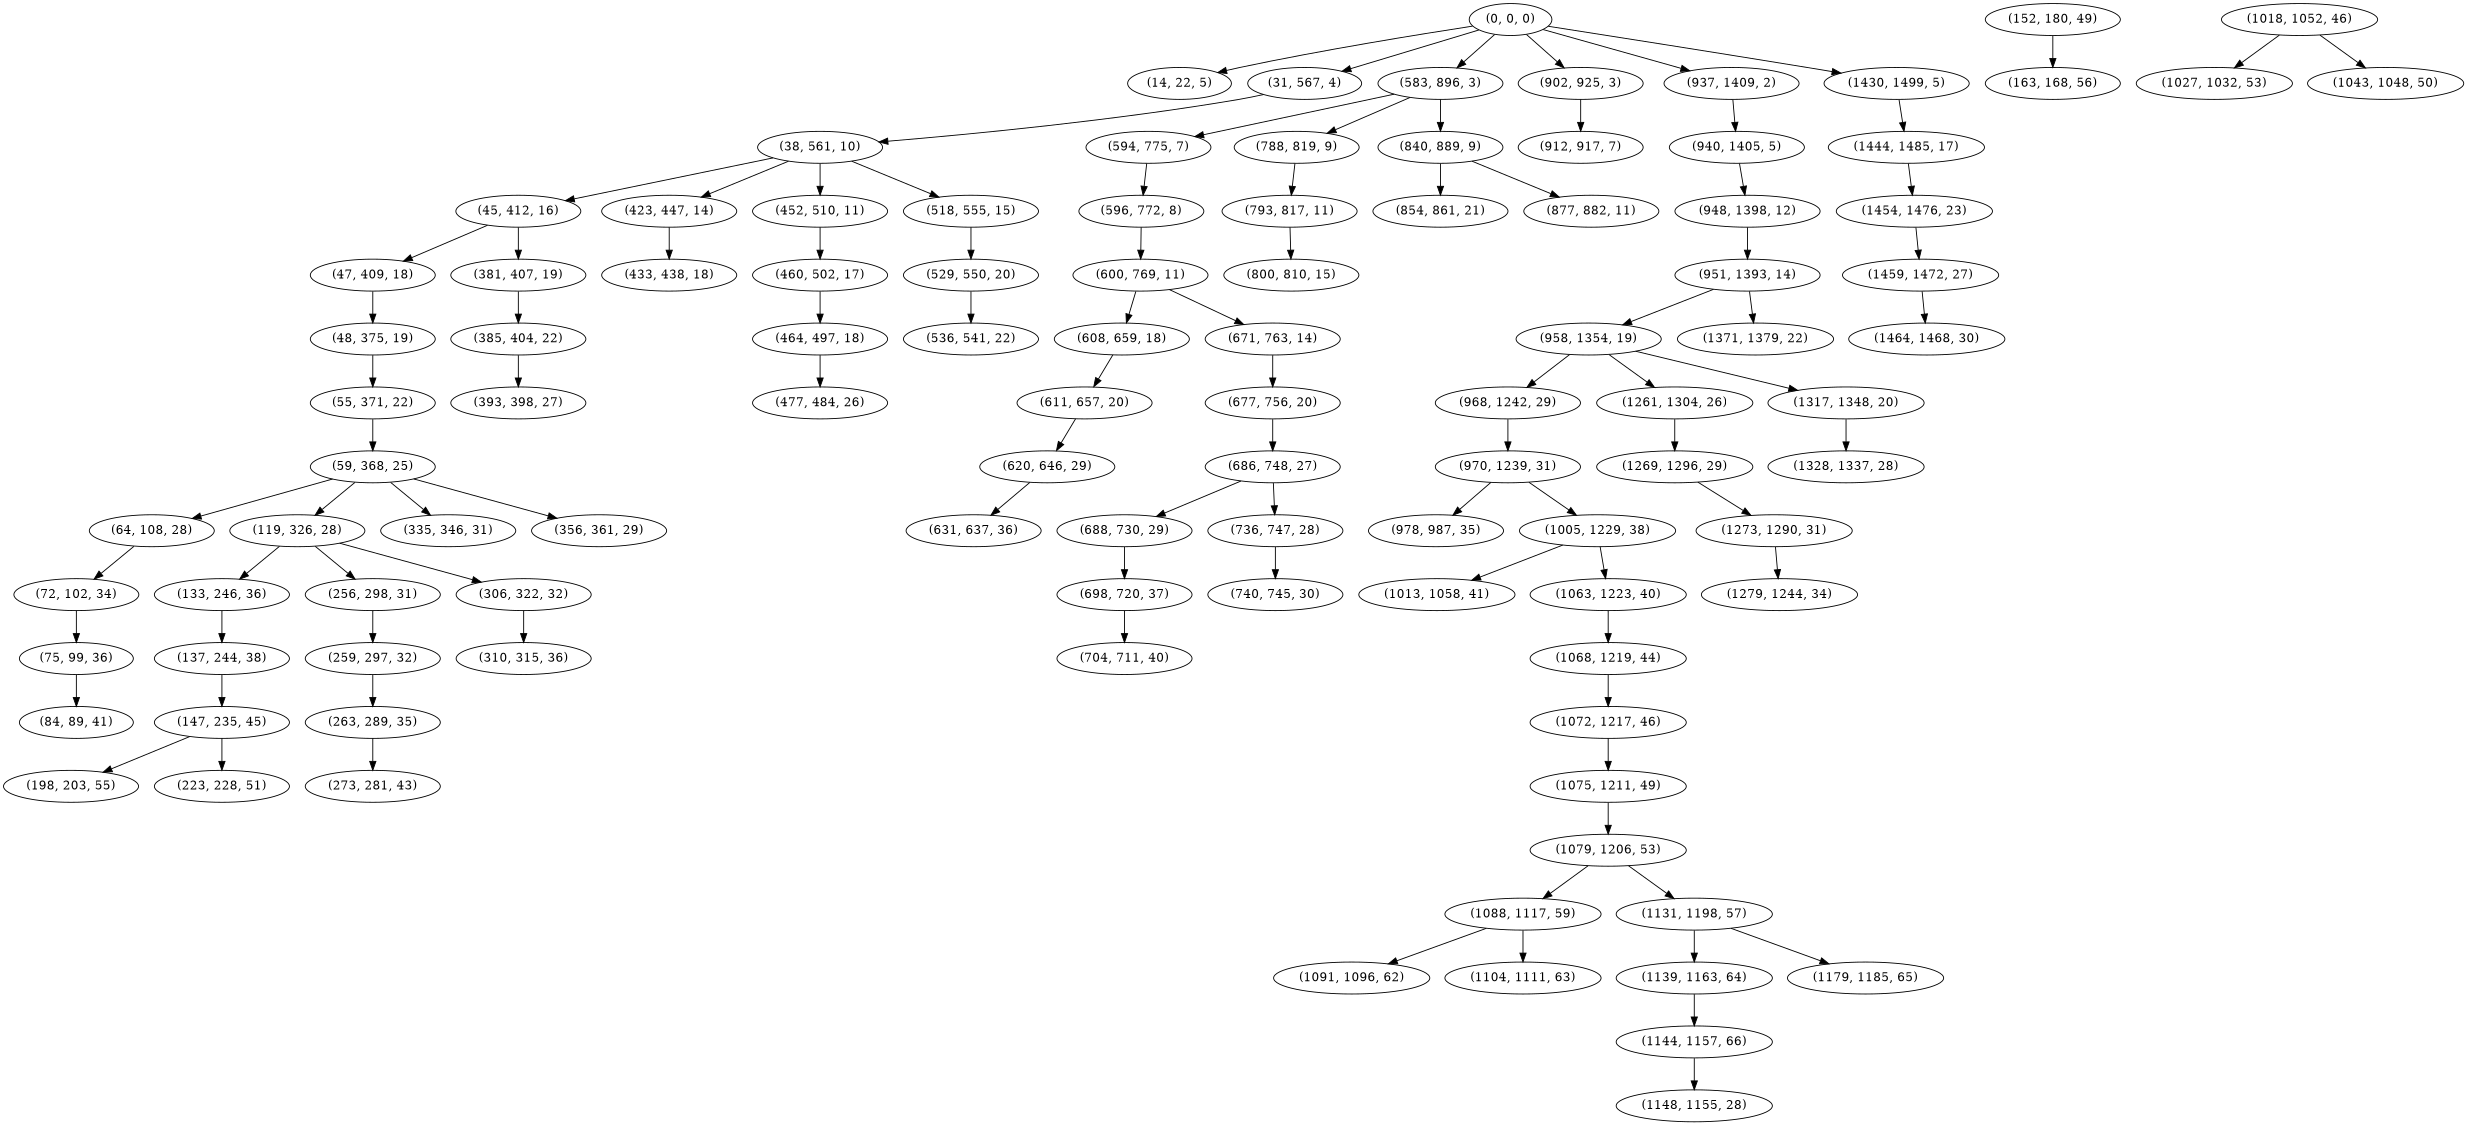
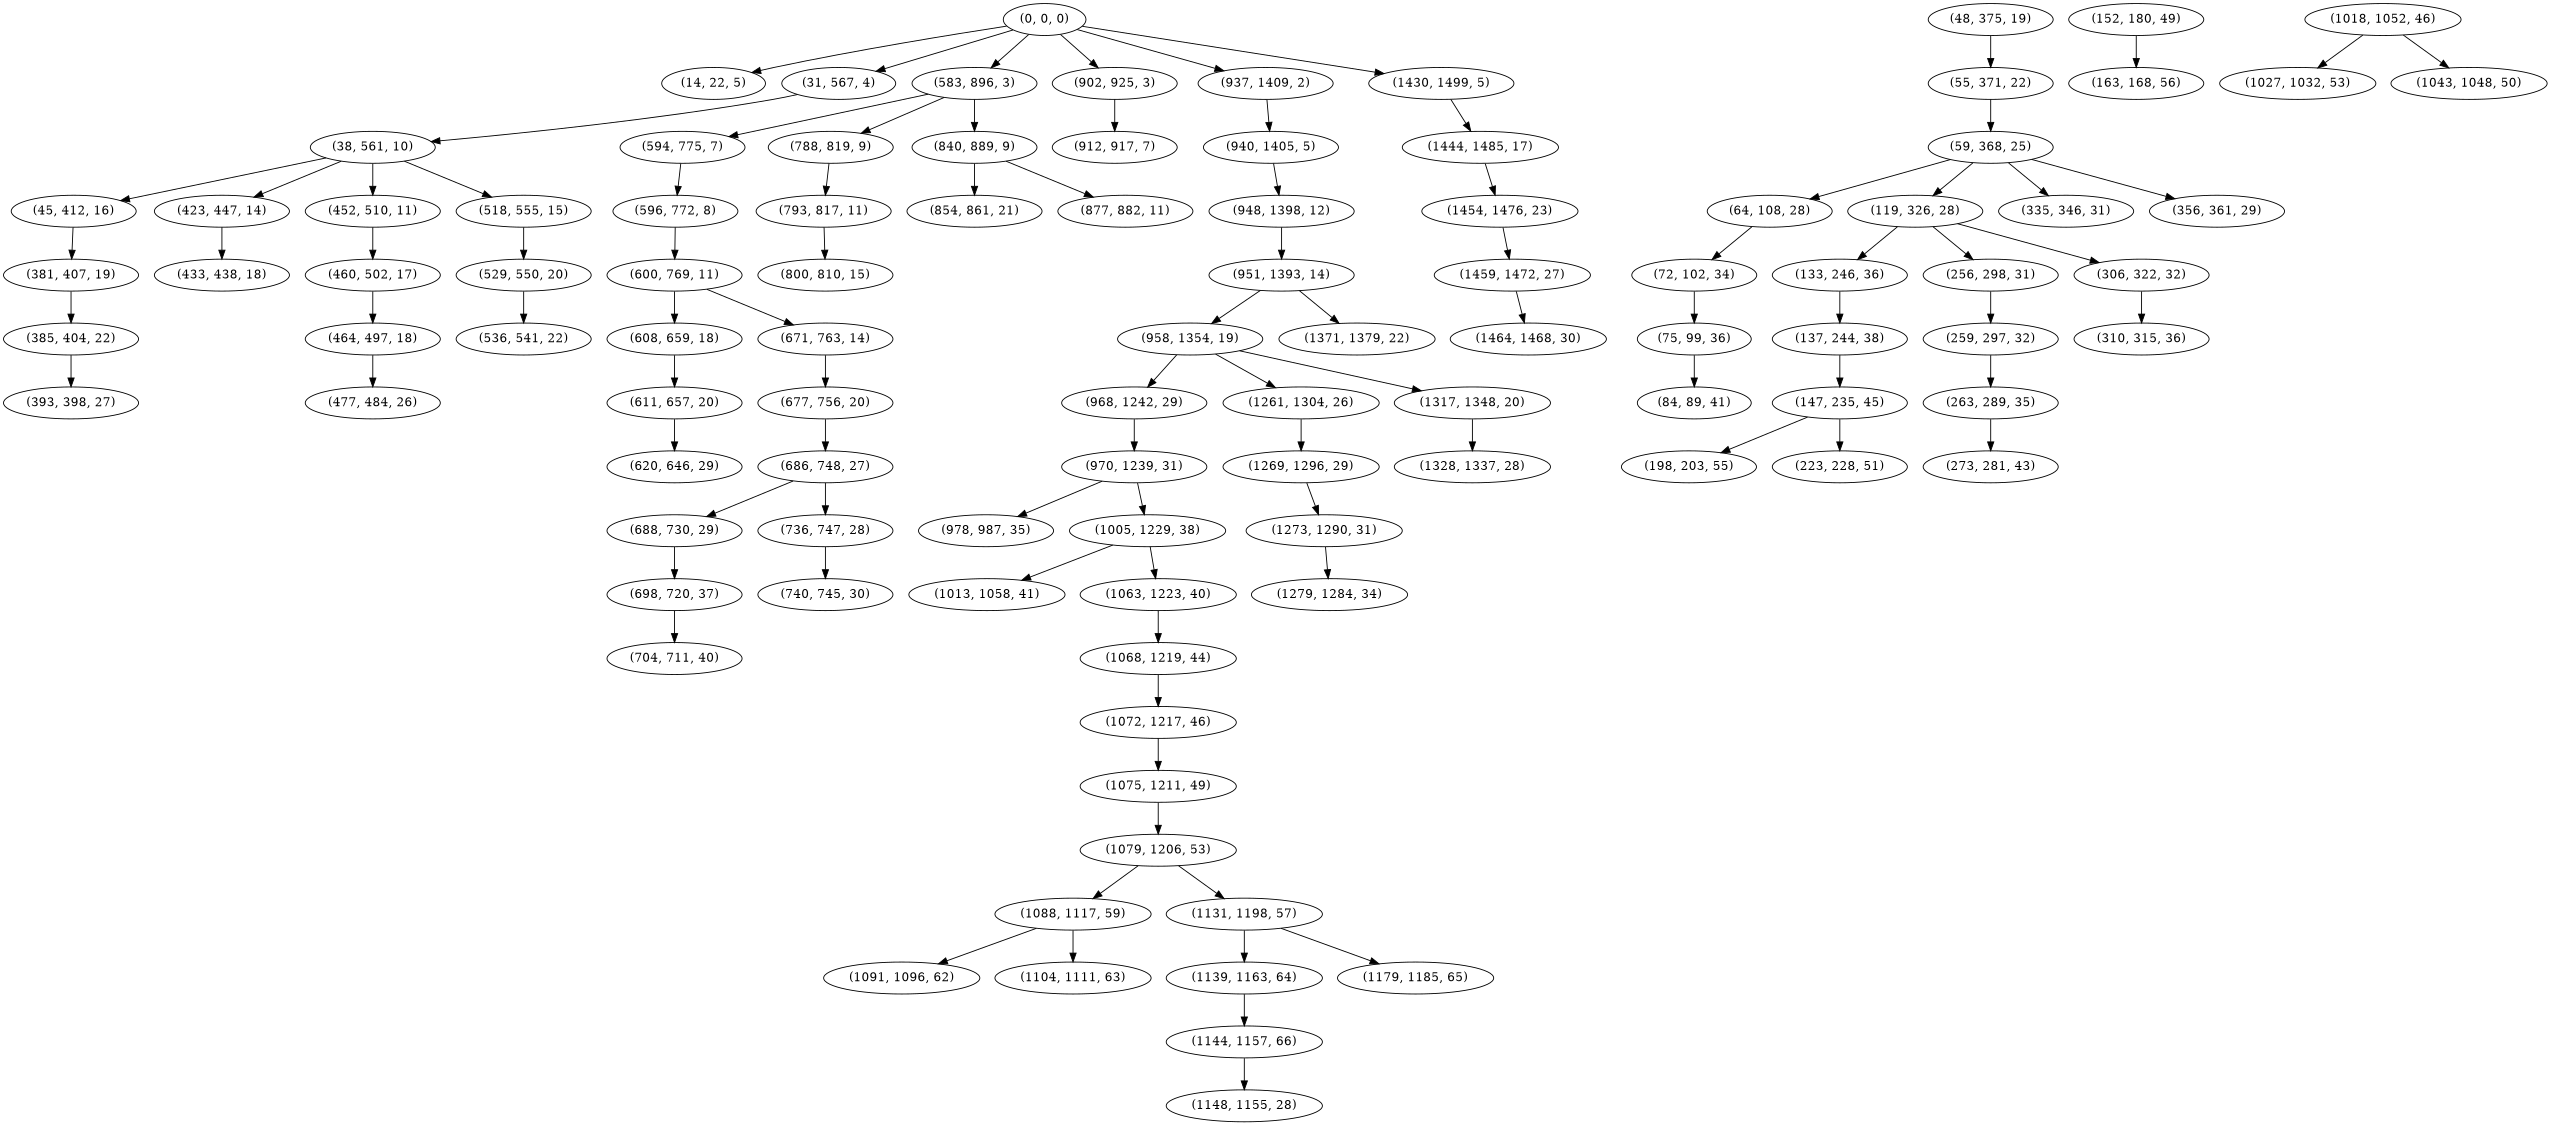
(373, 275) -> none
(974, 531) -> none
(1779, 595) -> (1329, 595)
